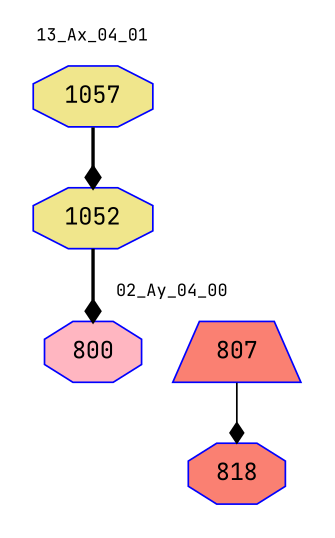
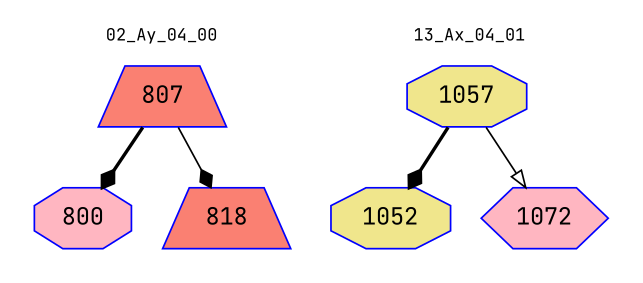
none -> (545, 218)
(93, 286) -> (128, 149)
(237, 474) -> (227, 218)
